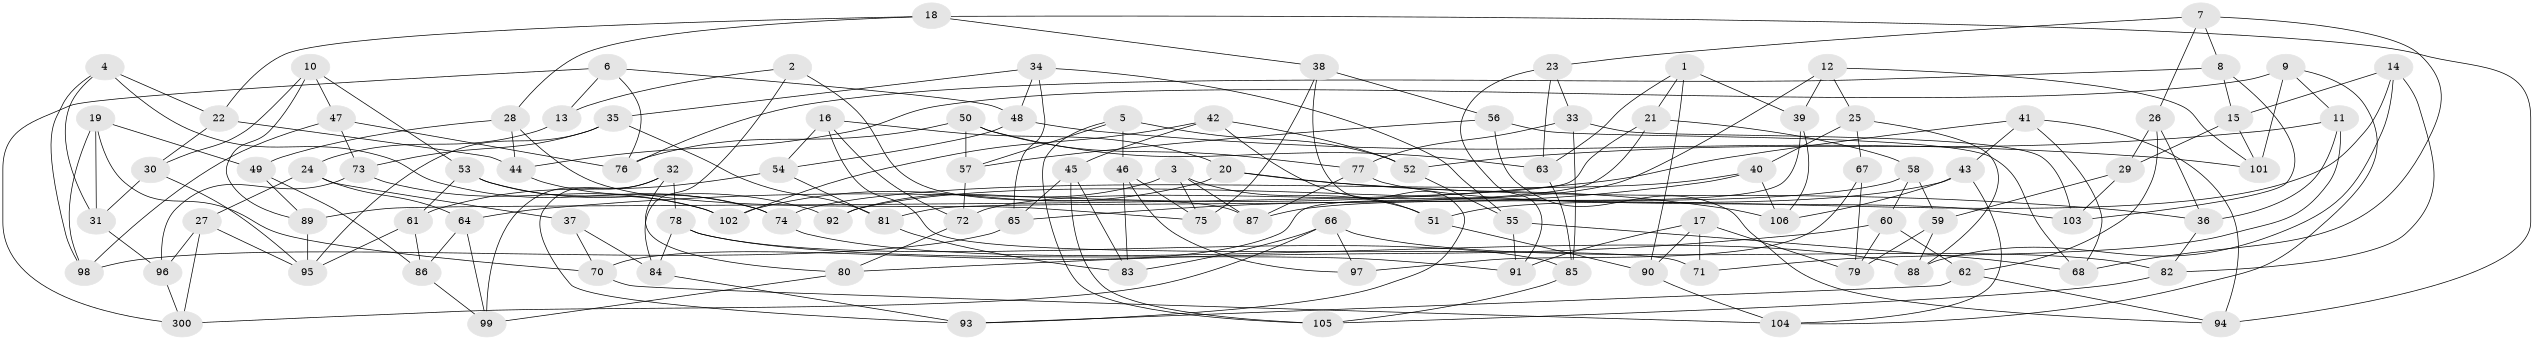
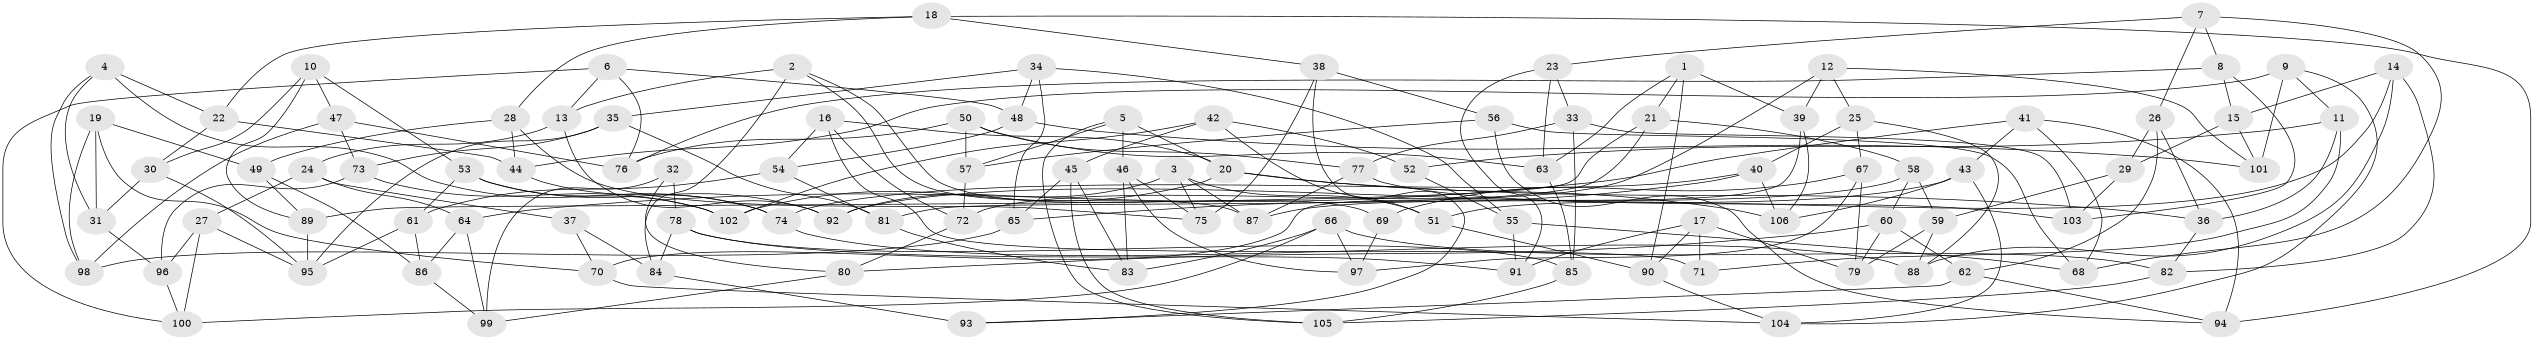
(1217, 135) -> (1182, 148)
none -> (675, 207)
none -> (1383, 221)
(626, 298) -> none
(182, 324) -> (182, 324)
